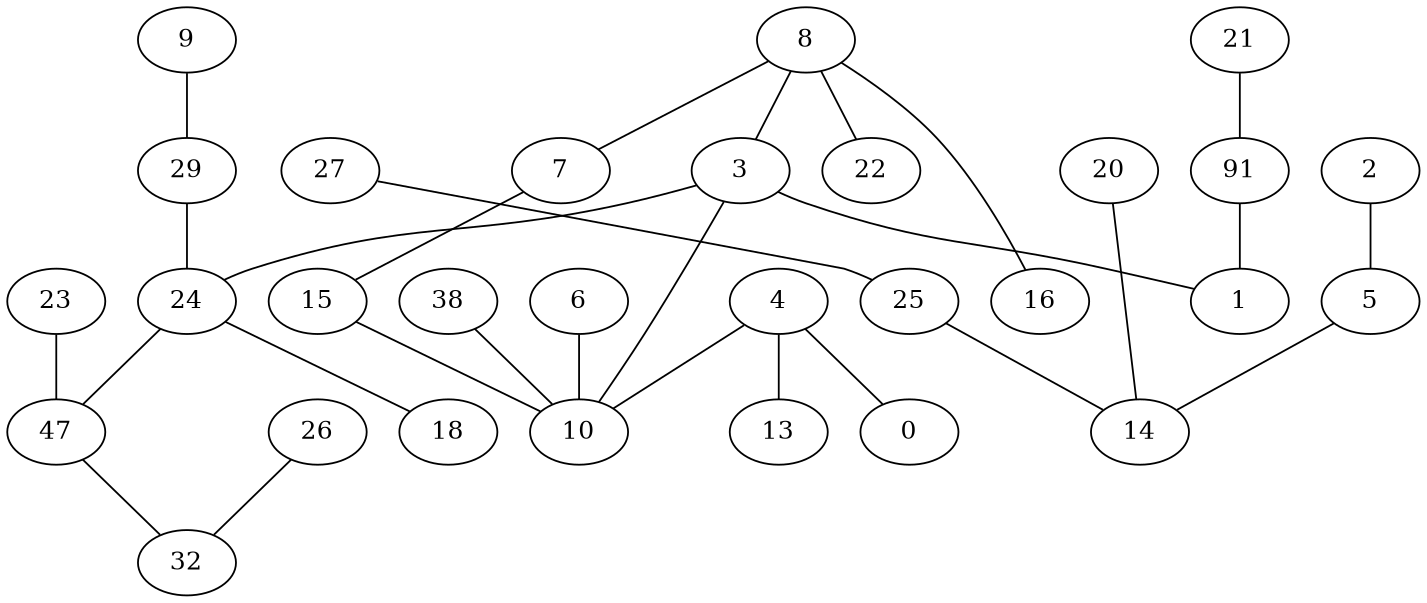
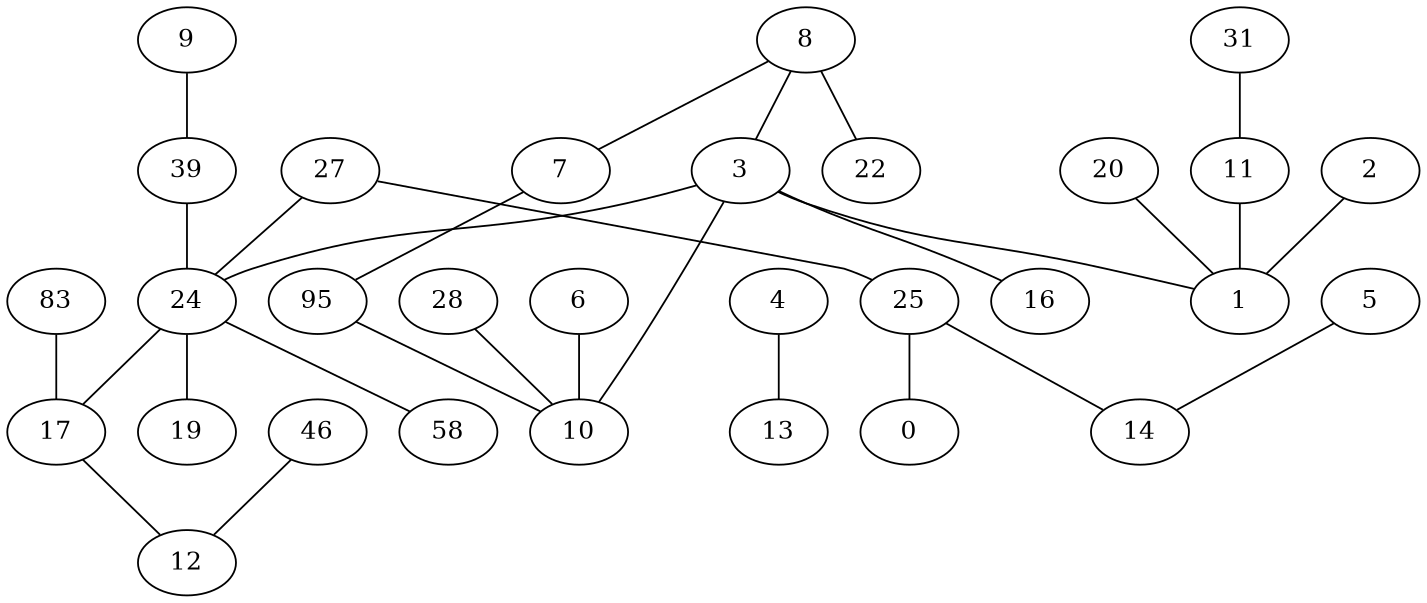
(1240, 40) -> (1240, 40)
(949, 152) -> (919, 246)
(187, 171) -> (187, 171)
(1240, 171) -> (1240, 171)
none -> (259, 236)
(1371, 236) -> (1305, 236)
(56, 301) -> (56, 301)
(318, 301) -> (318, 301)
(448, 301) -> (448, 301)
(1125, 301) -> (1174, 236)
(844, 366) -> (909, 367)
(679, 367) -> none
(56, 432) -> (56, 432)
none -> (187, 432)
(318, 432) -> (318, 432)
(448, 432) -> (448, 432)
(187, 563) -> (187, 563)
